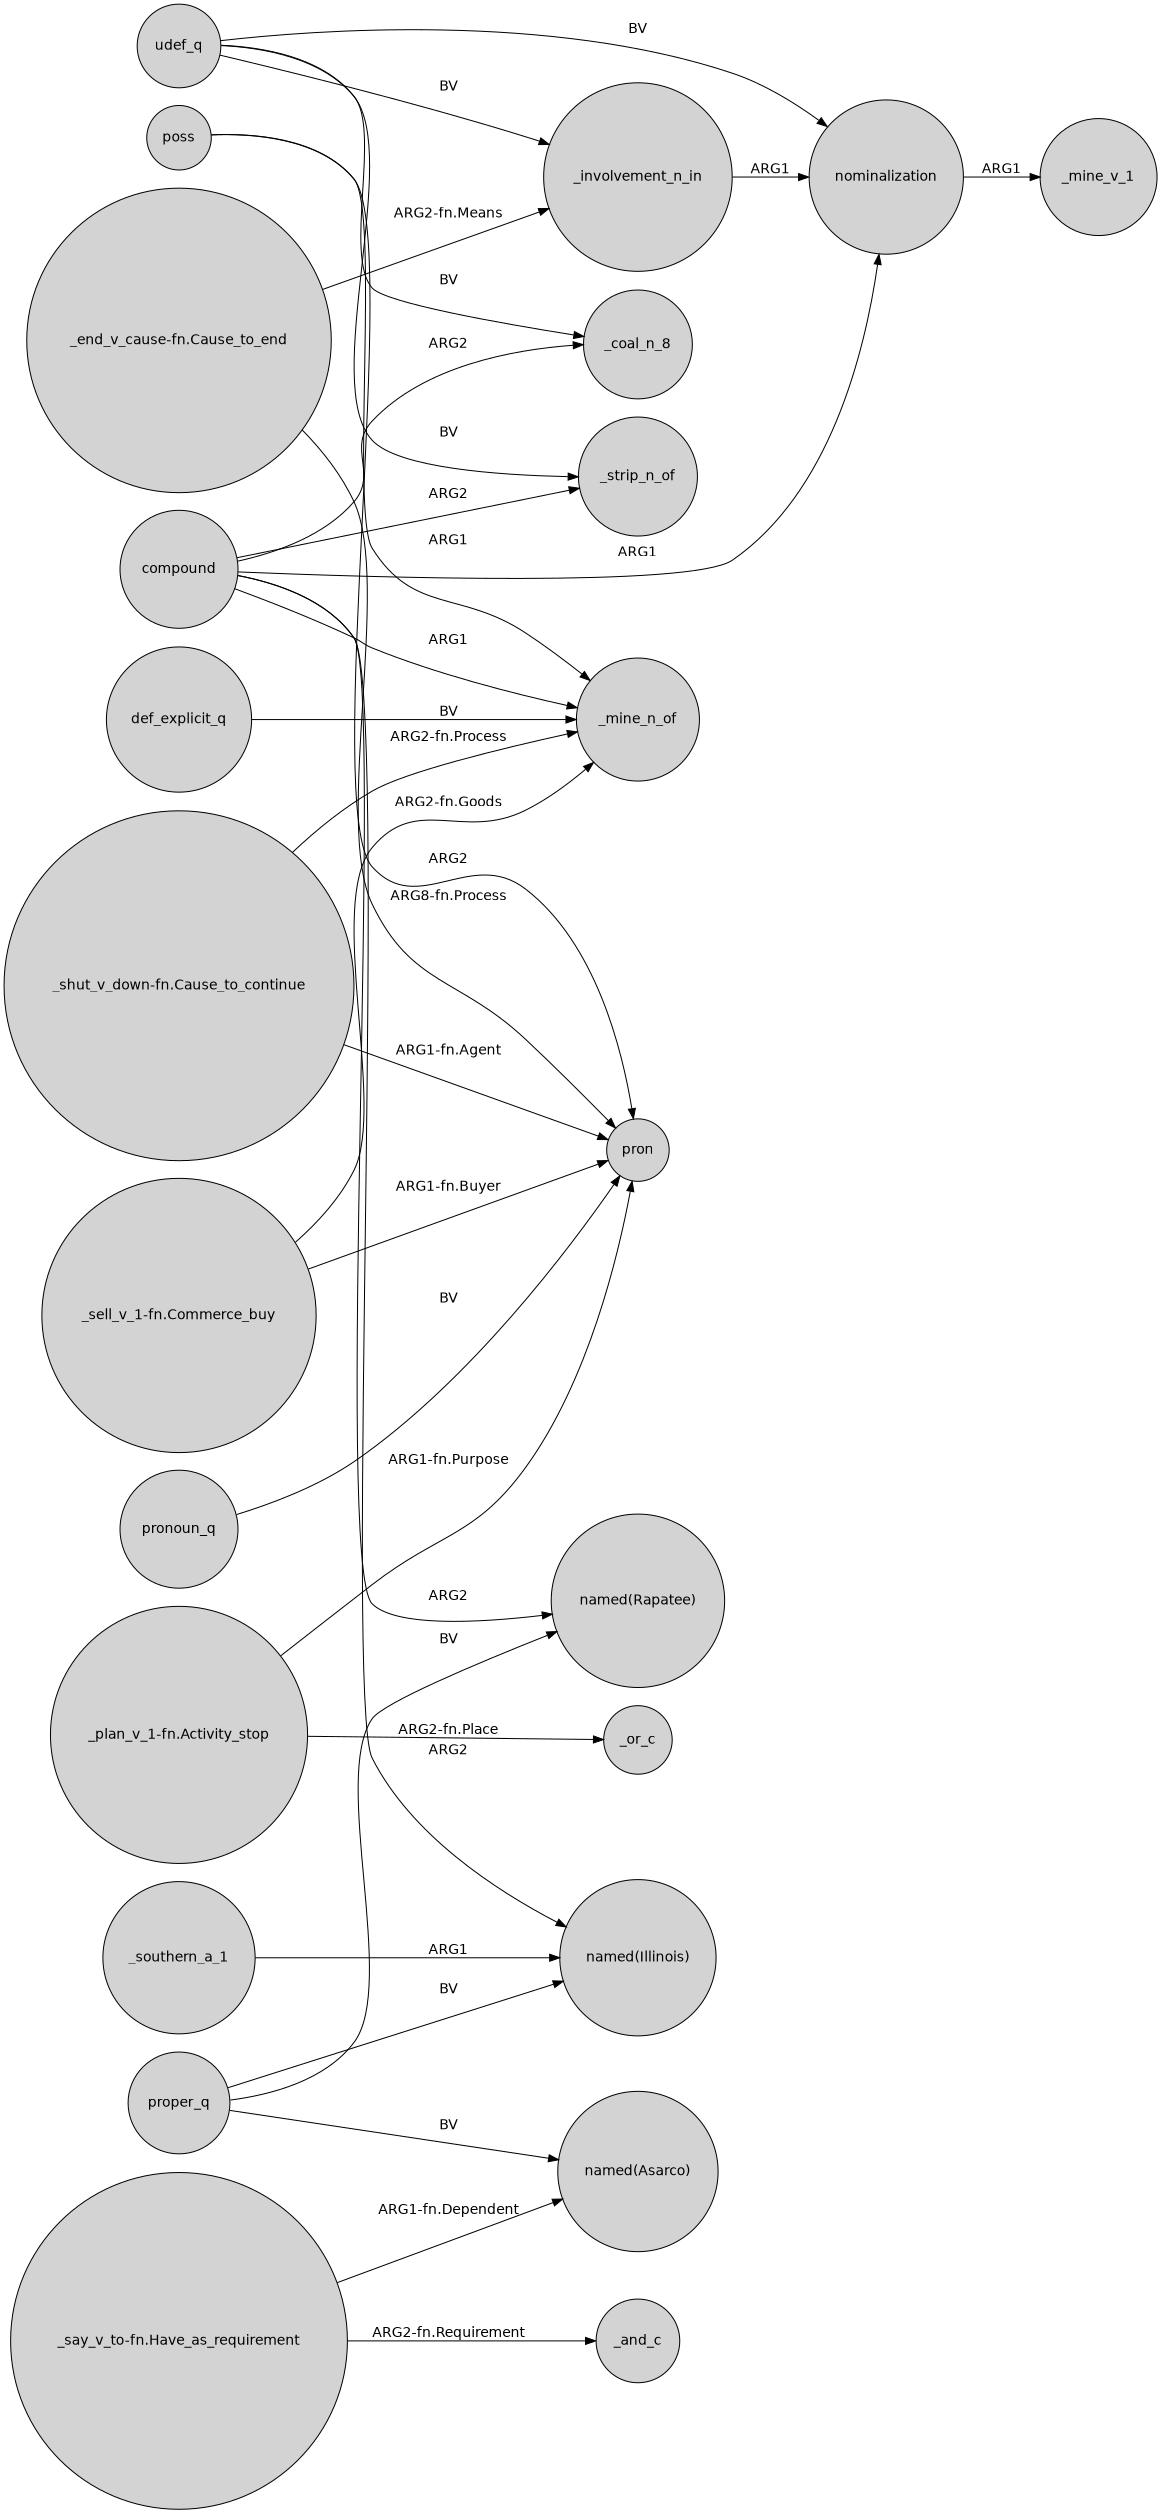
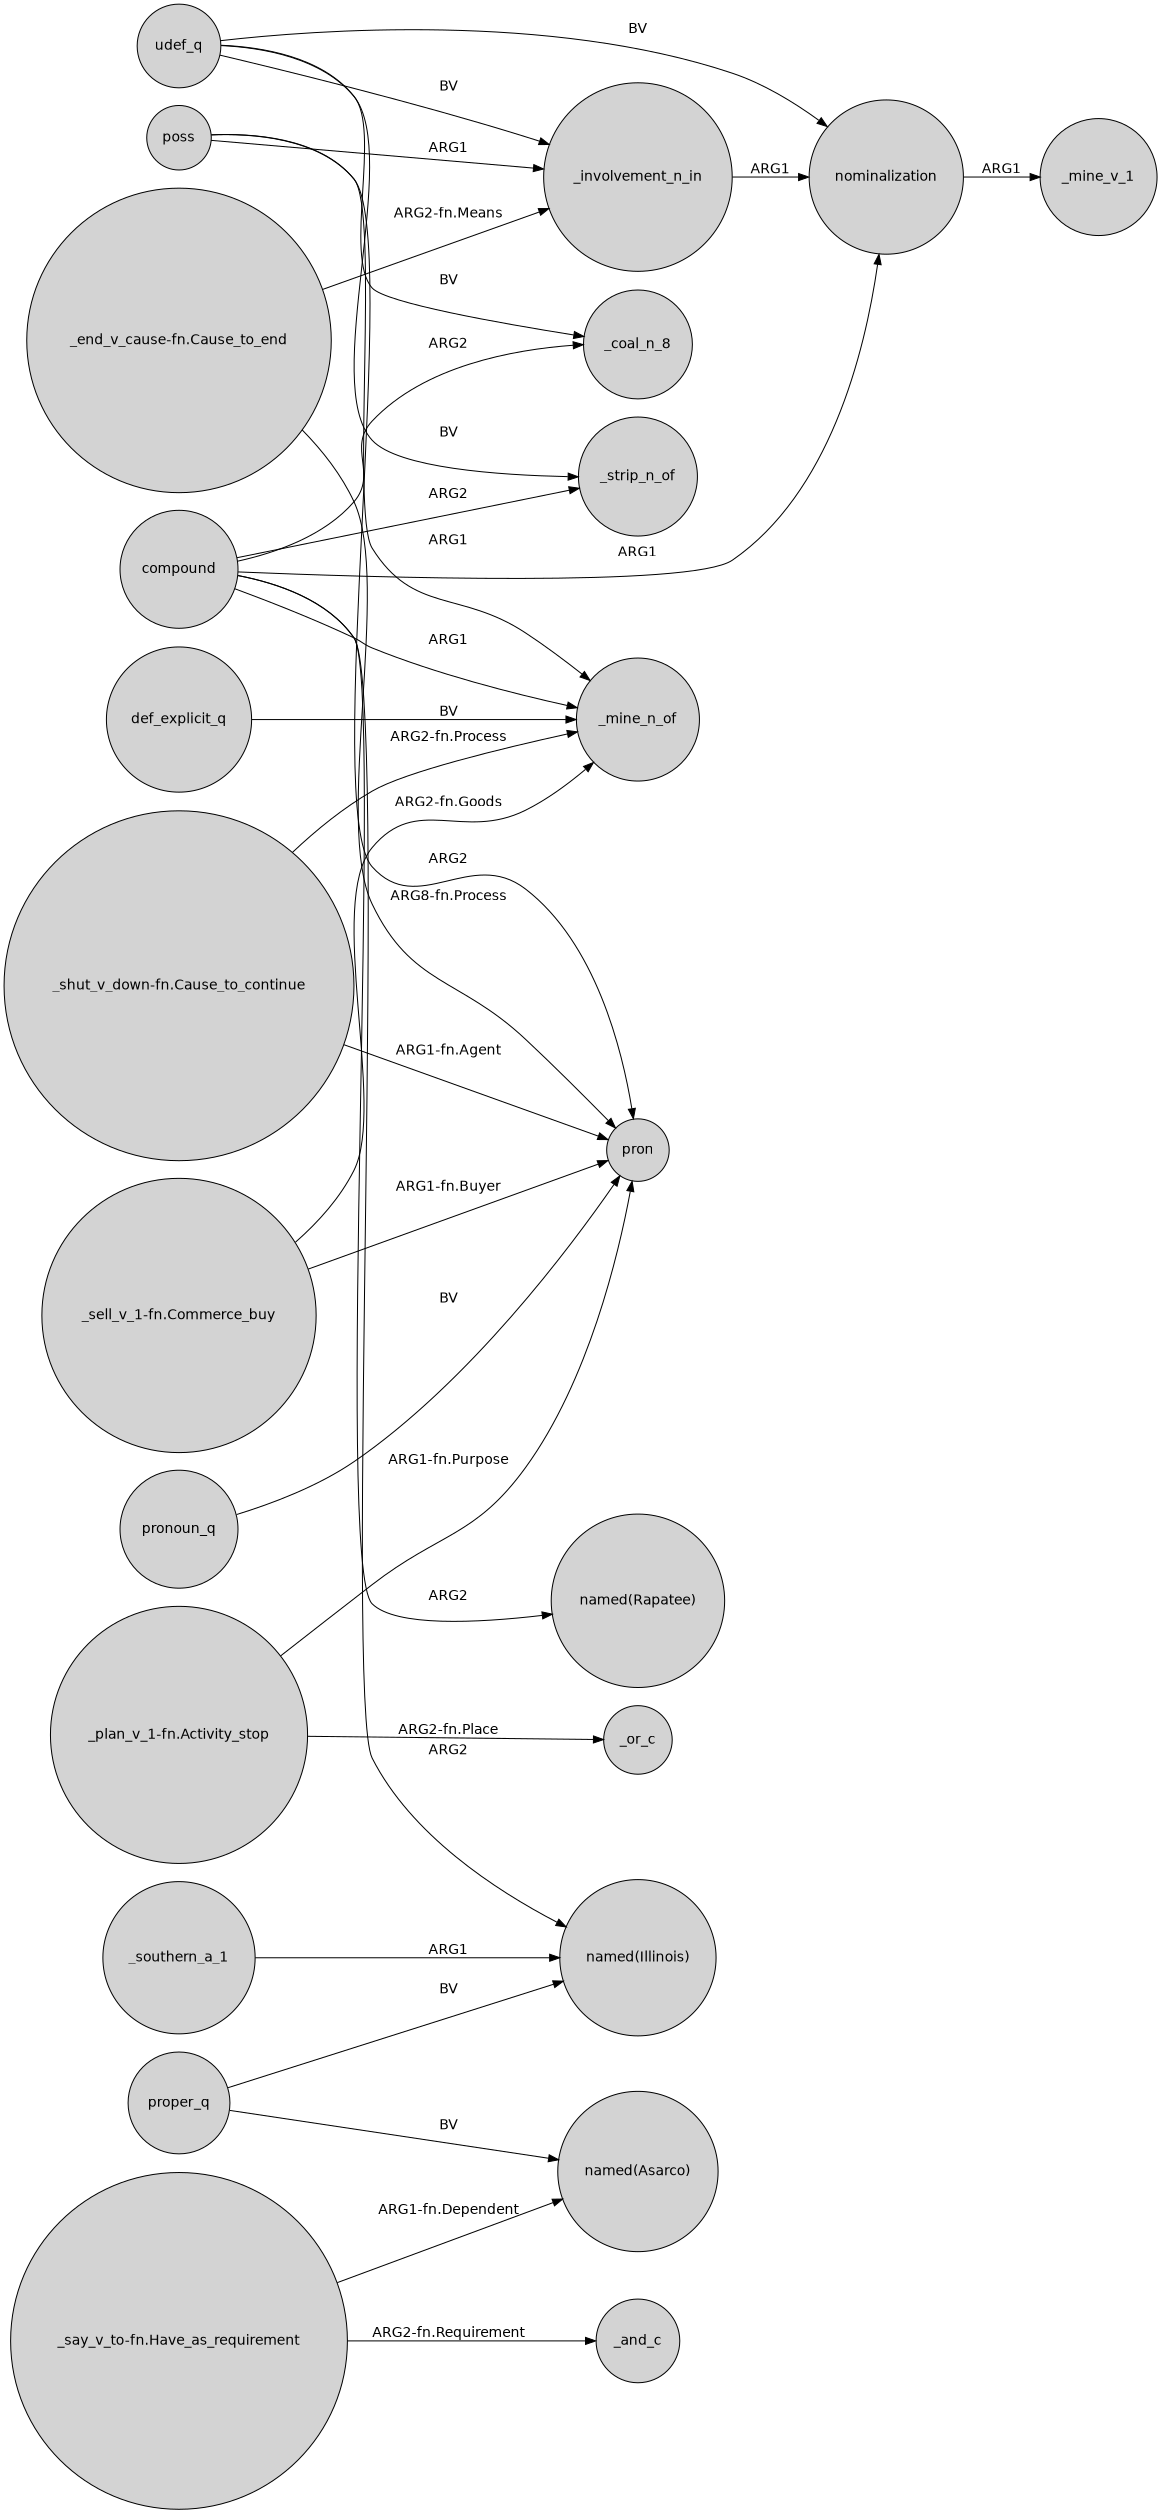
none -> (380, 155)
(362, 1853) -> none
